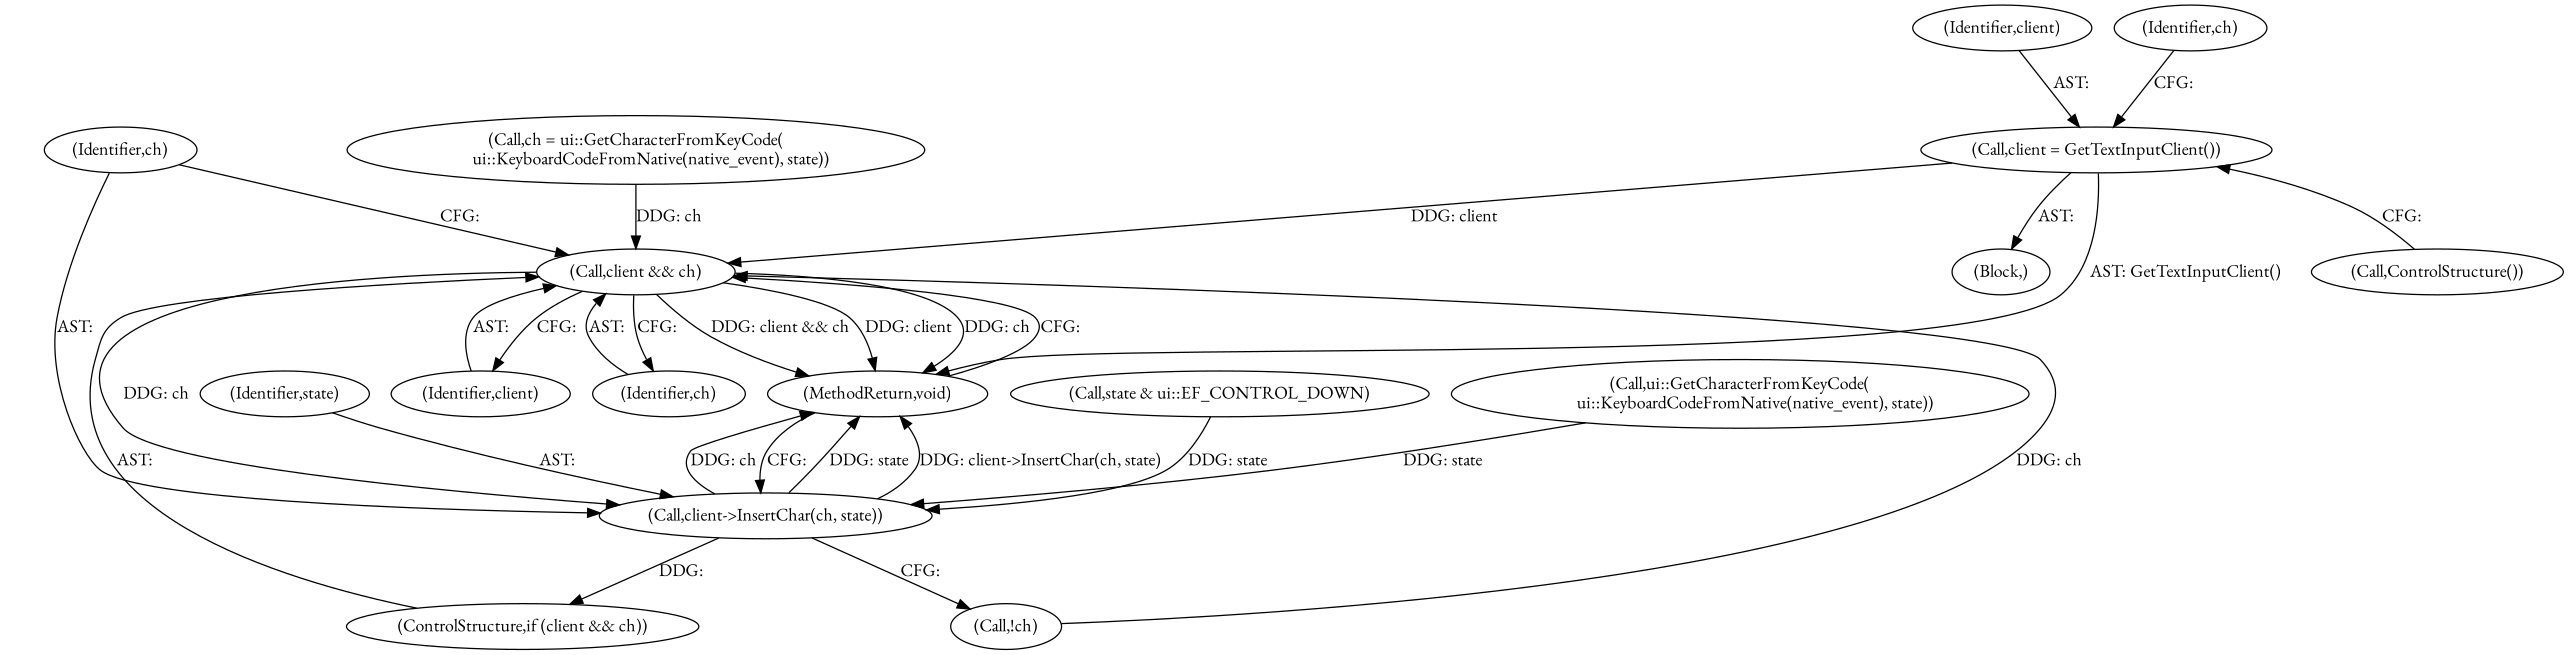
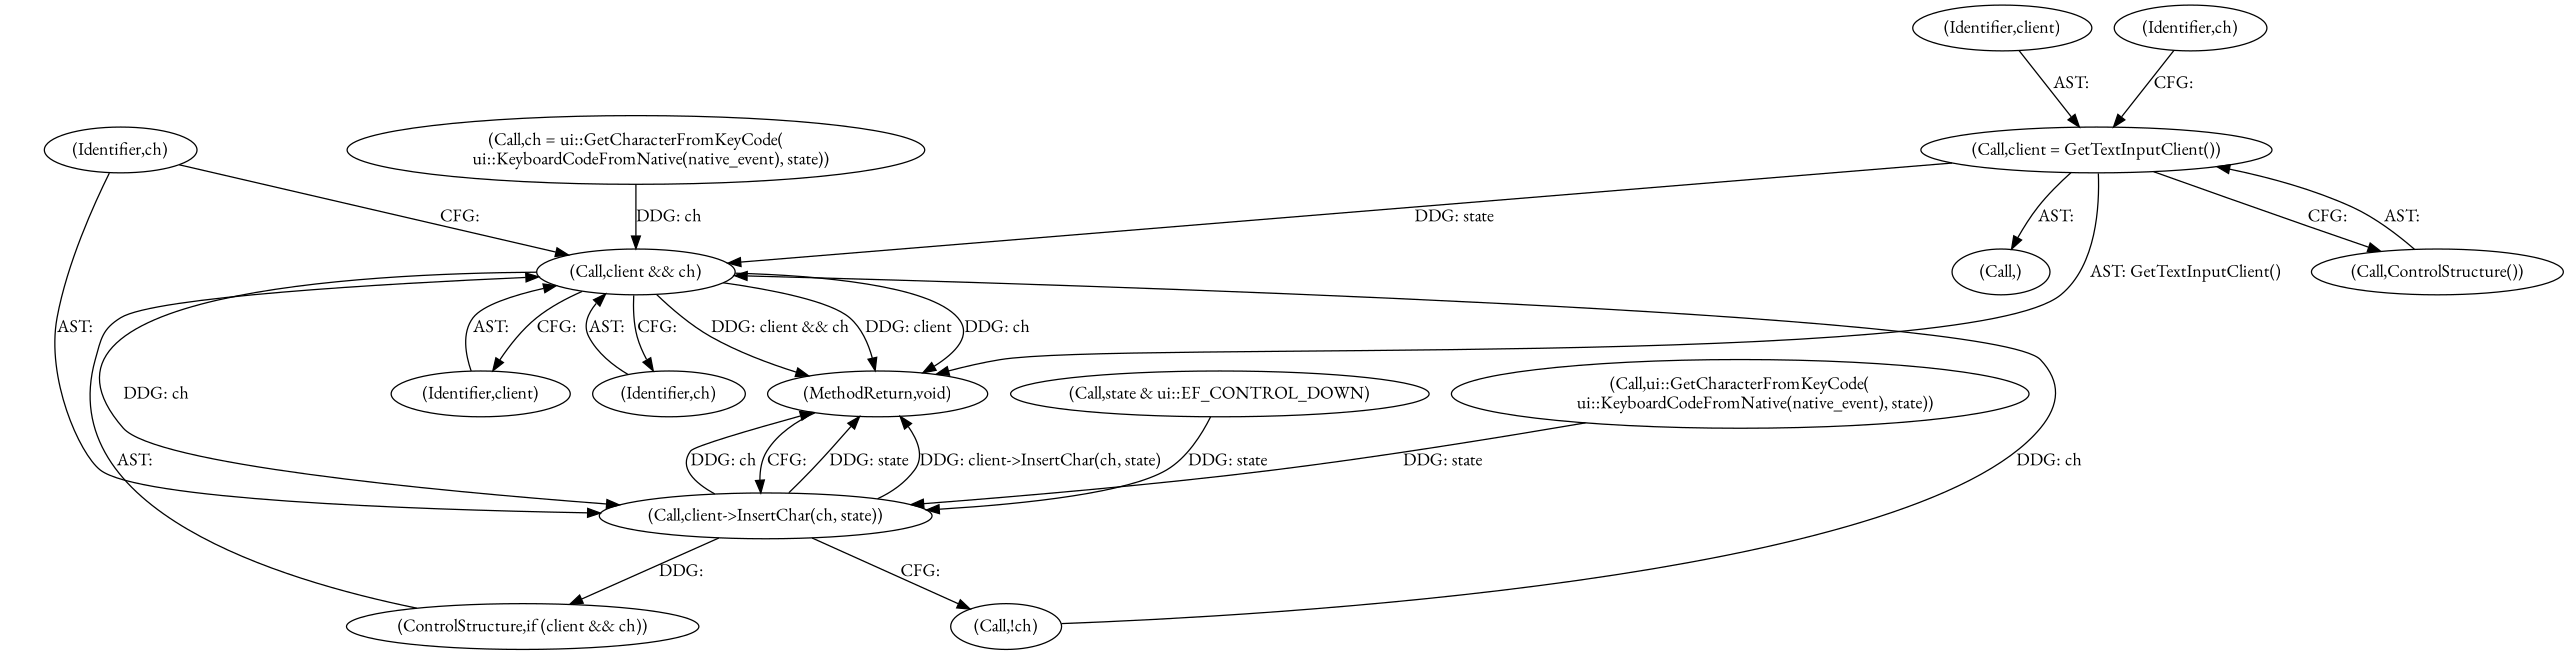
none -> (2261, 210)
(1455, 217) -> (1455, 217)
(2404, 217) -> (2404, 217)
(2001, 272) -> (2001, 272)
(951, 296) -> none
(285, 394) -> none
